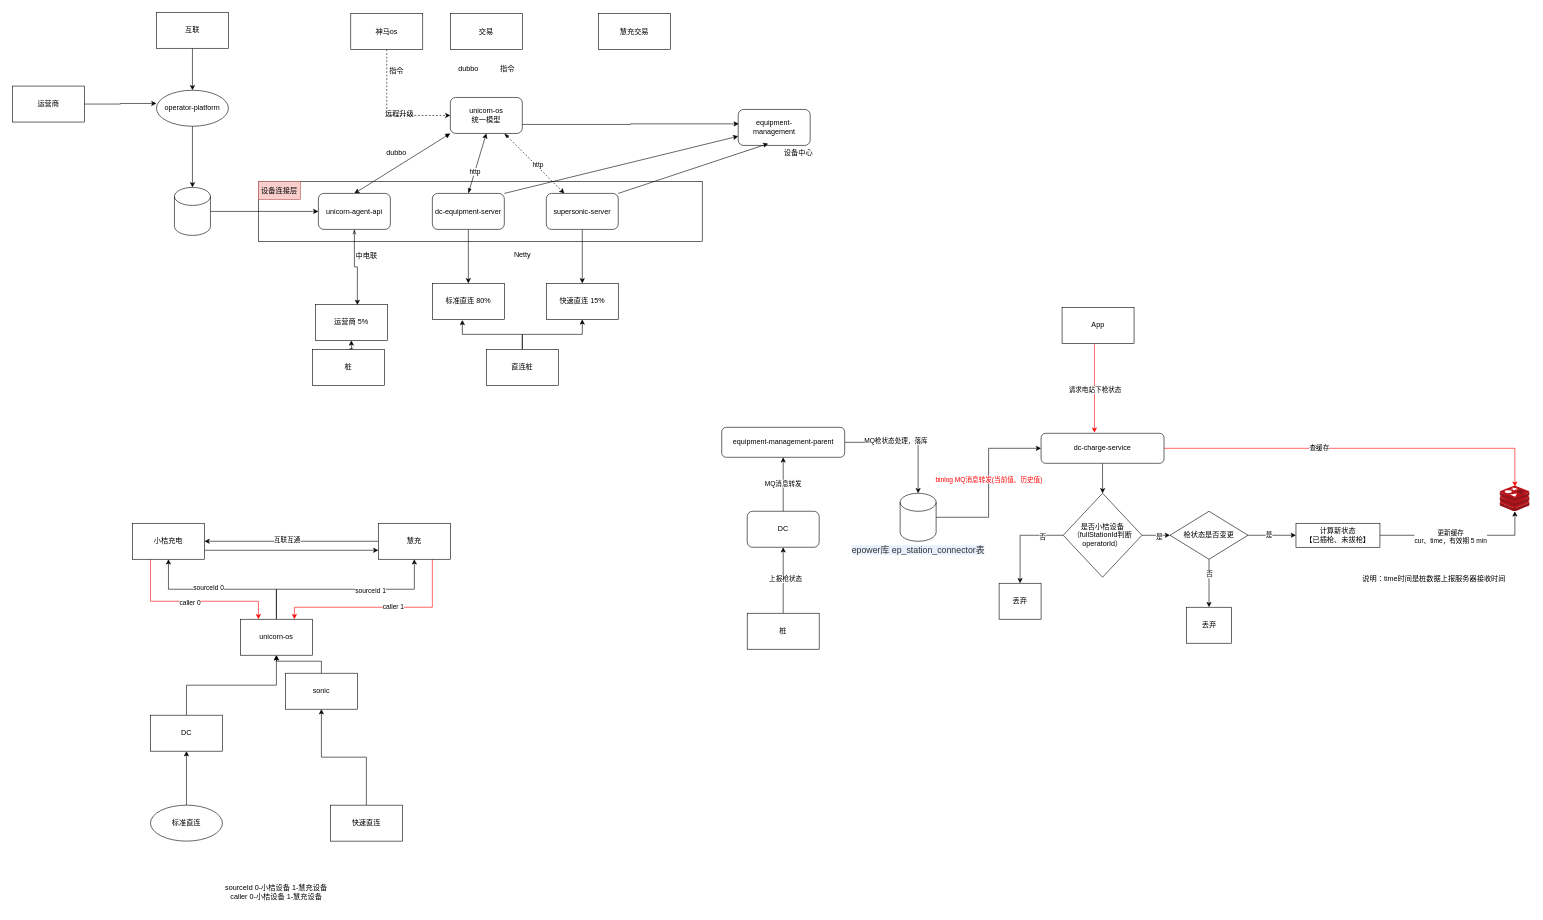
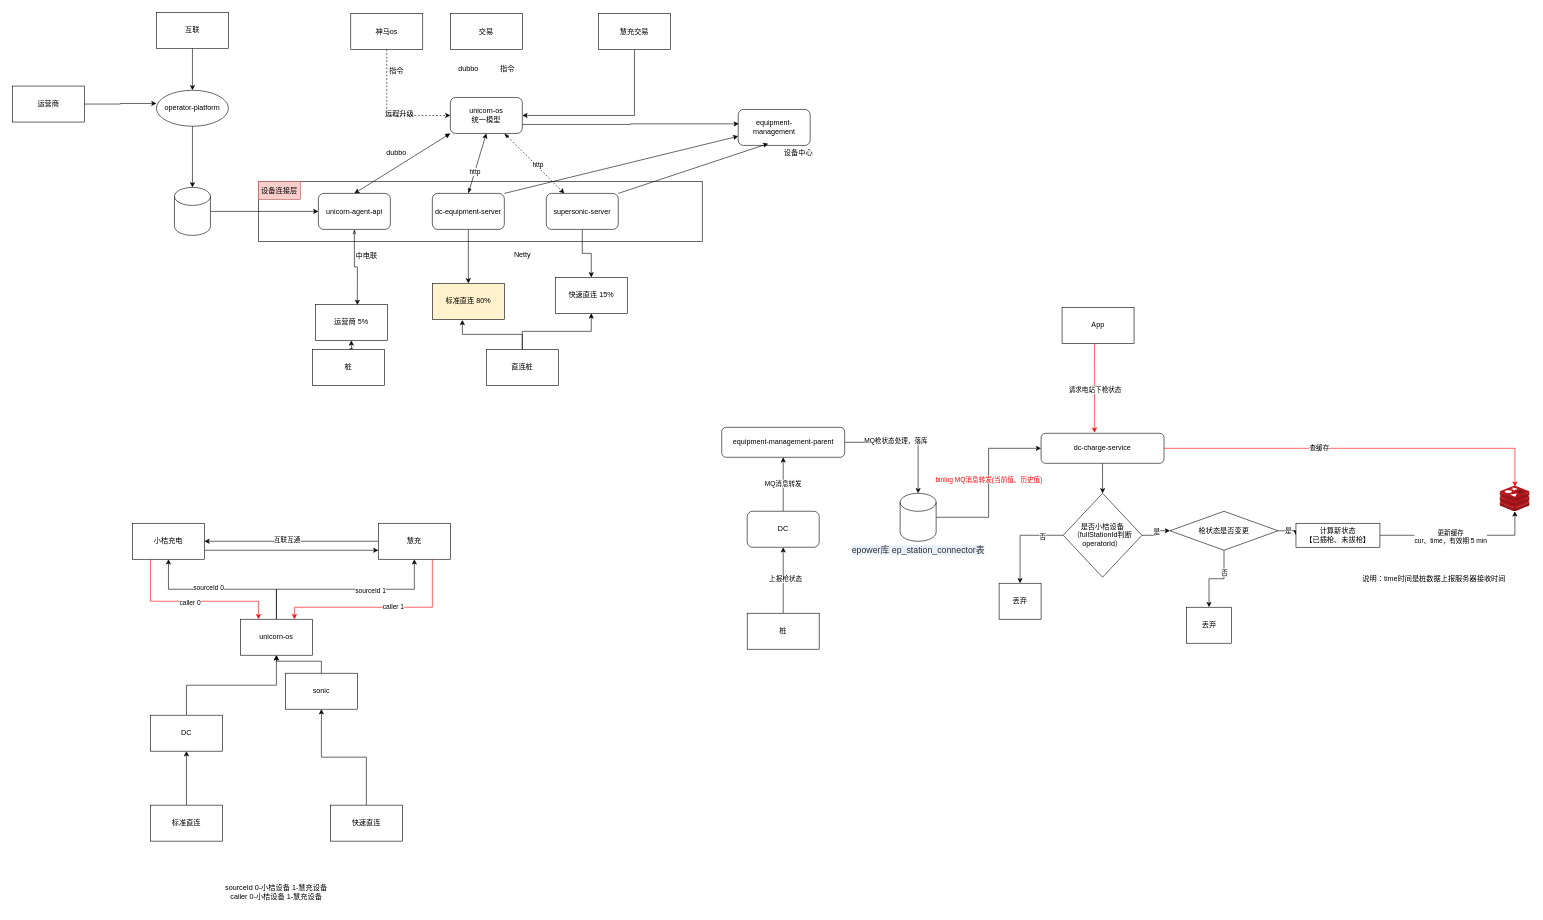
none -> (613, 116)
(468, 302) -> (468, 302)
(582, 302) -> (591, 296)
(1209, 536) -> (1224, 531)
(186, 824) -> (186, 824)
